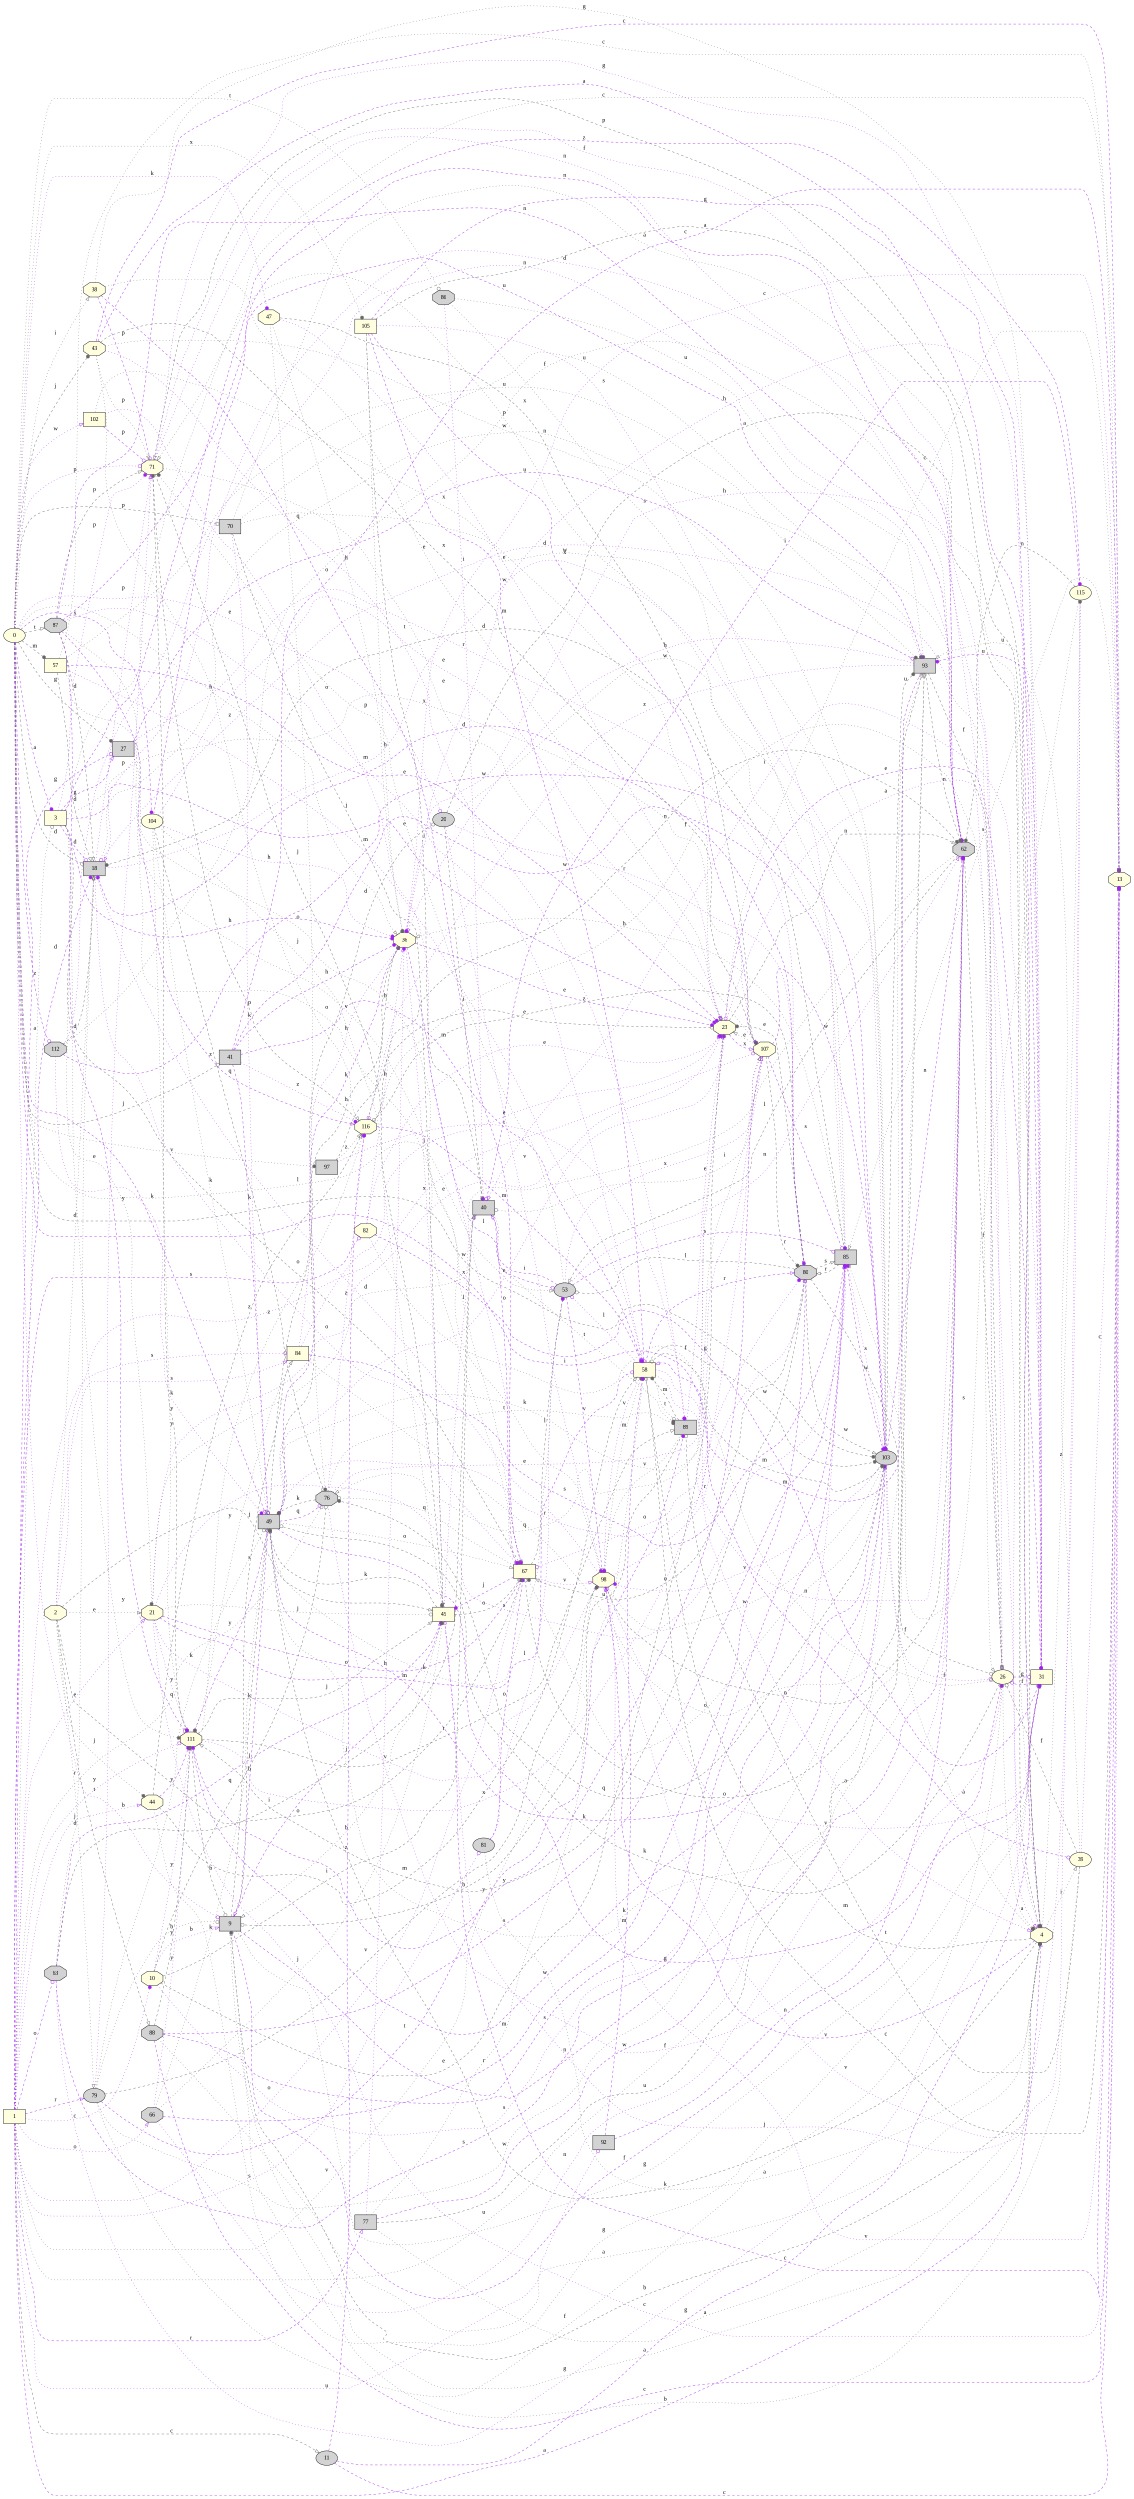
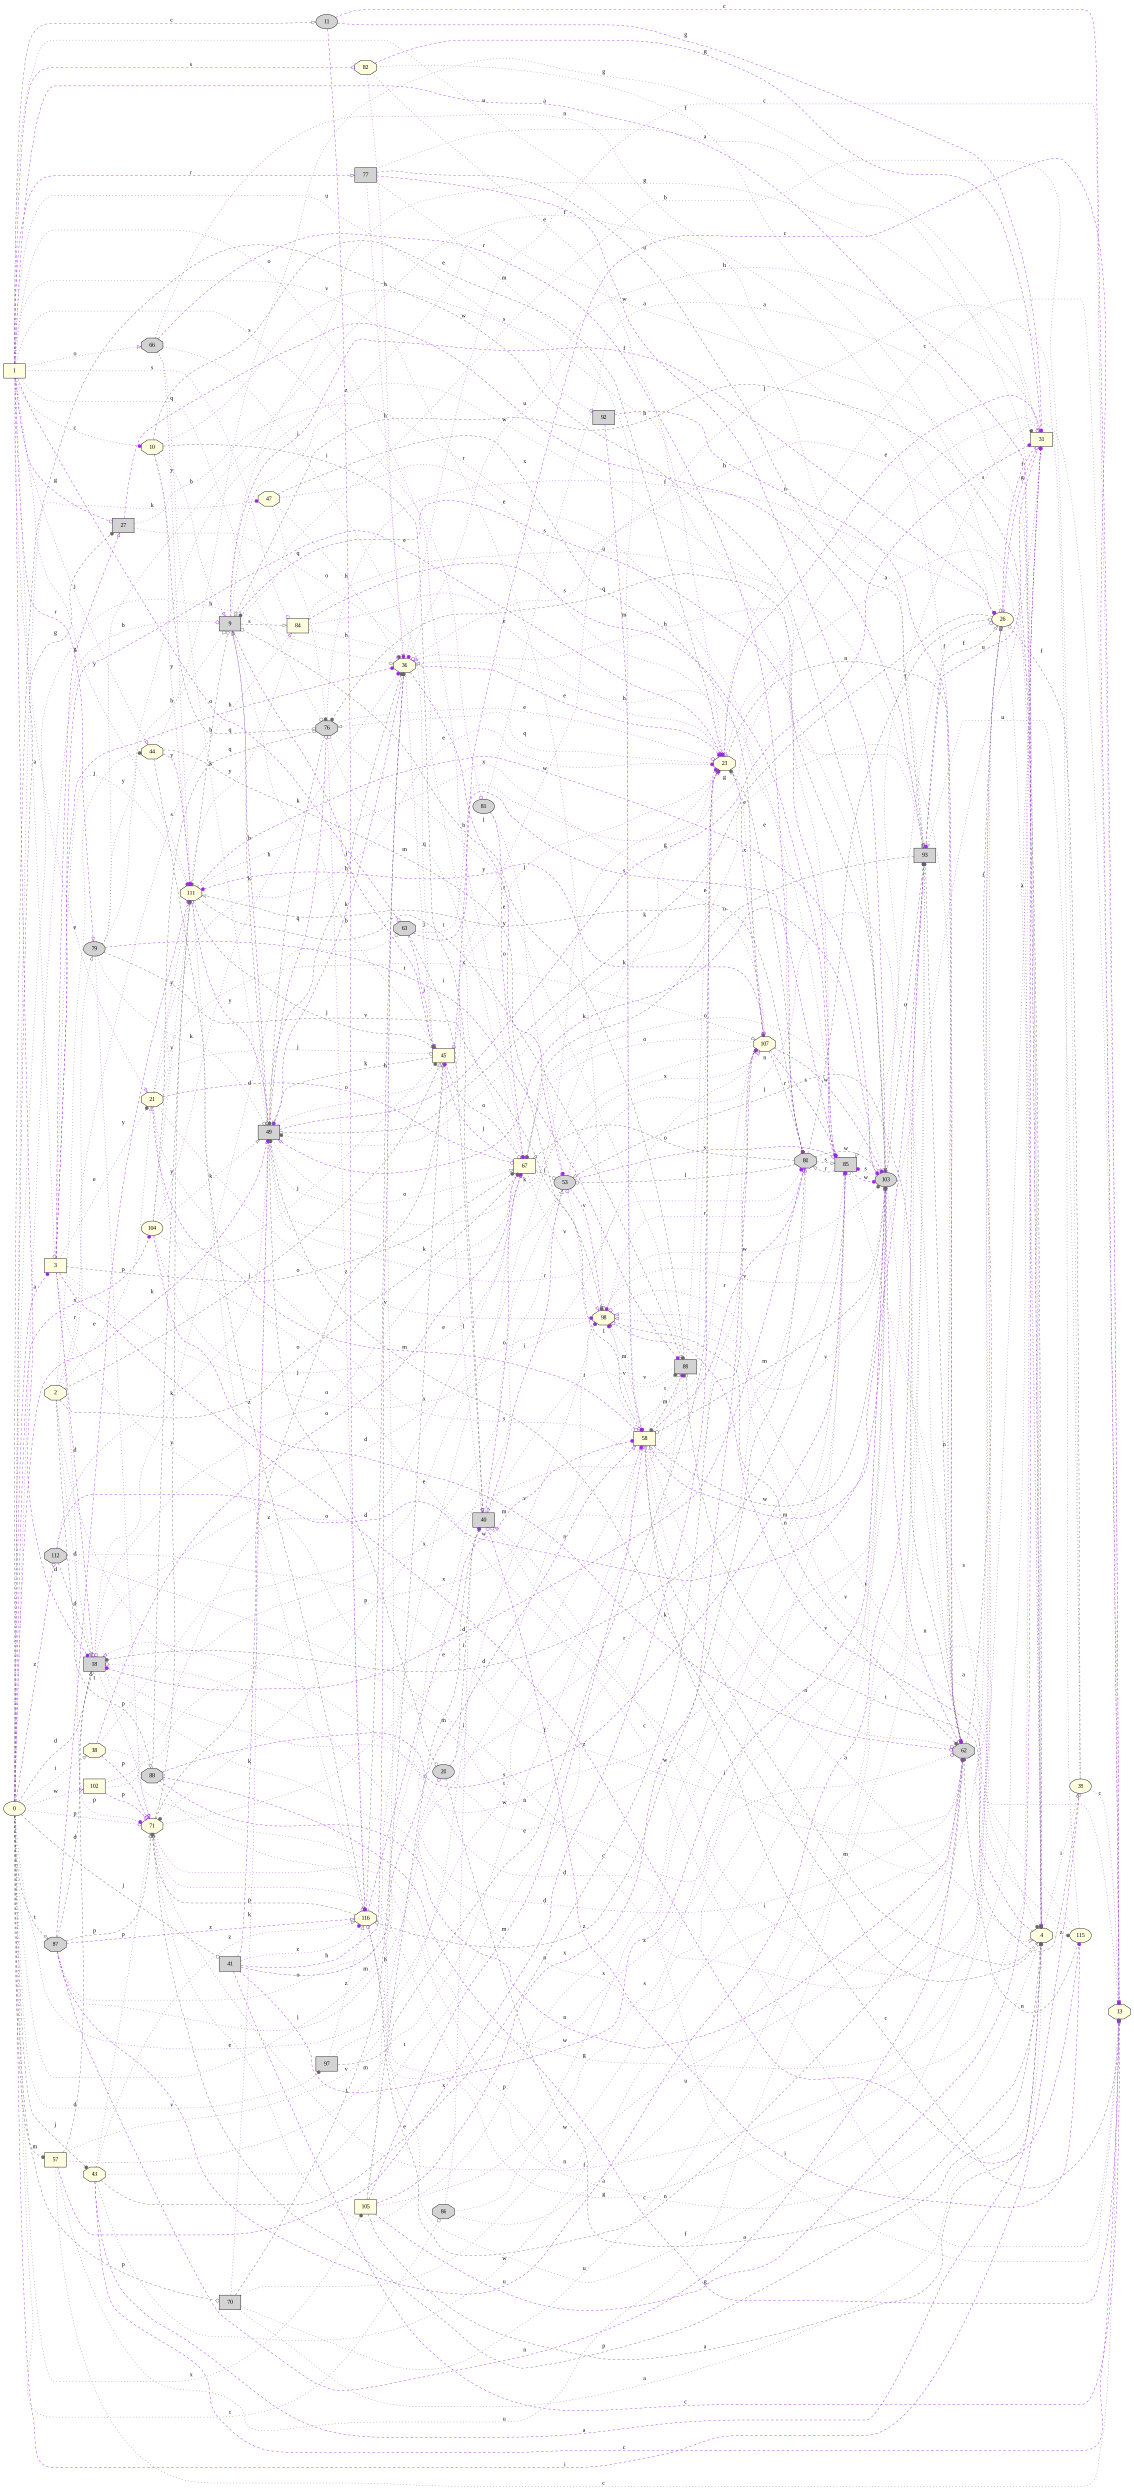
(484, 831) -> (514, 1894)
(82, 1423) -> (208, 1259)
